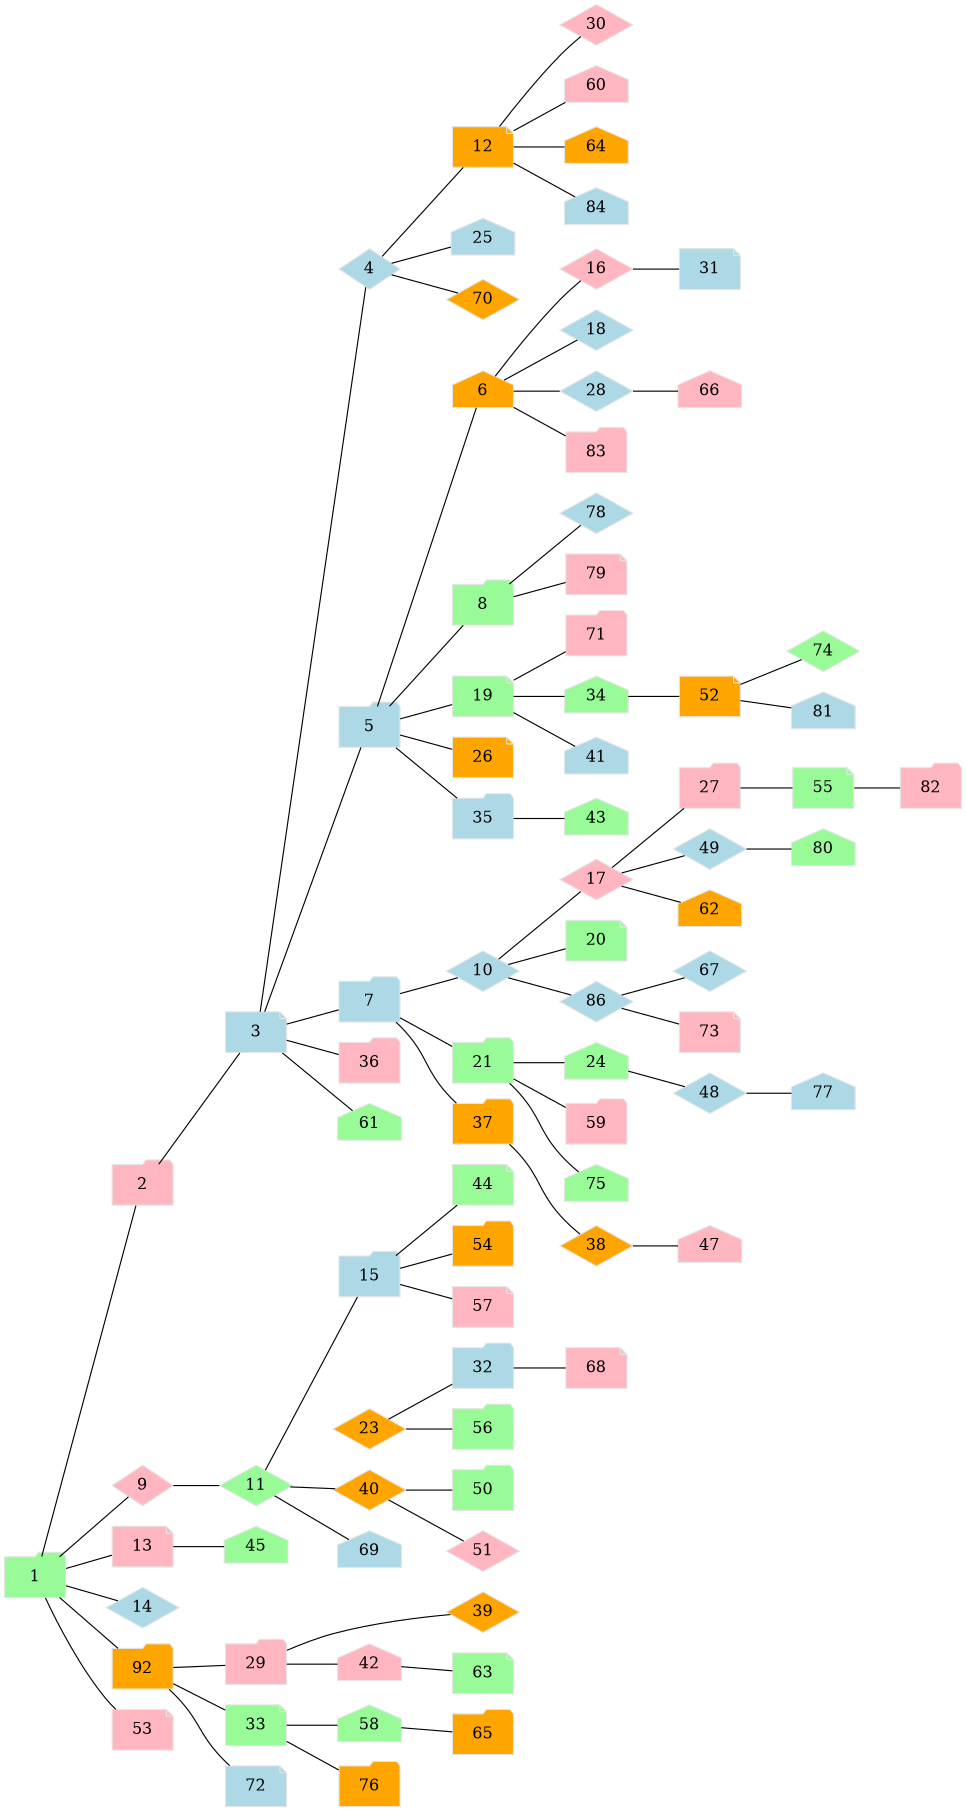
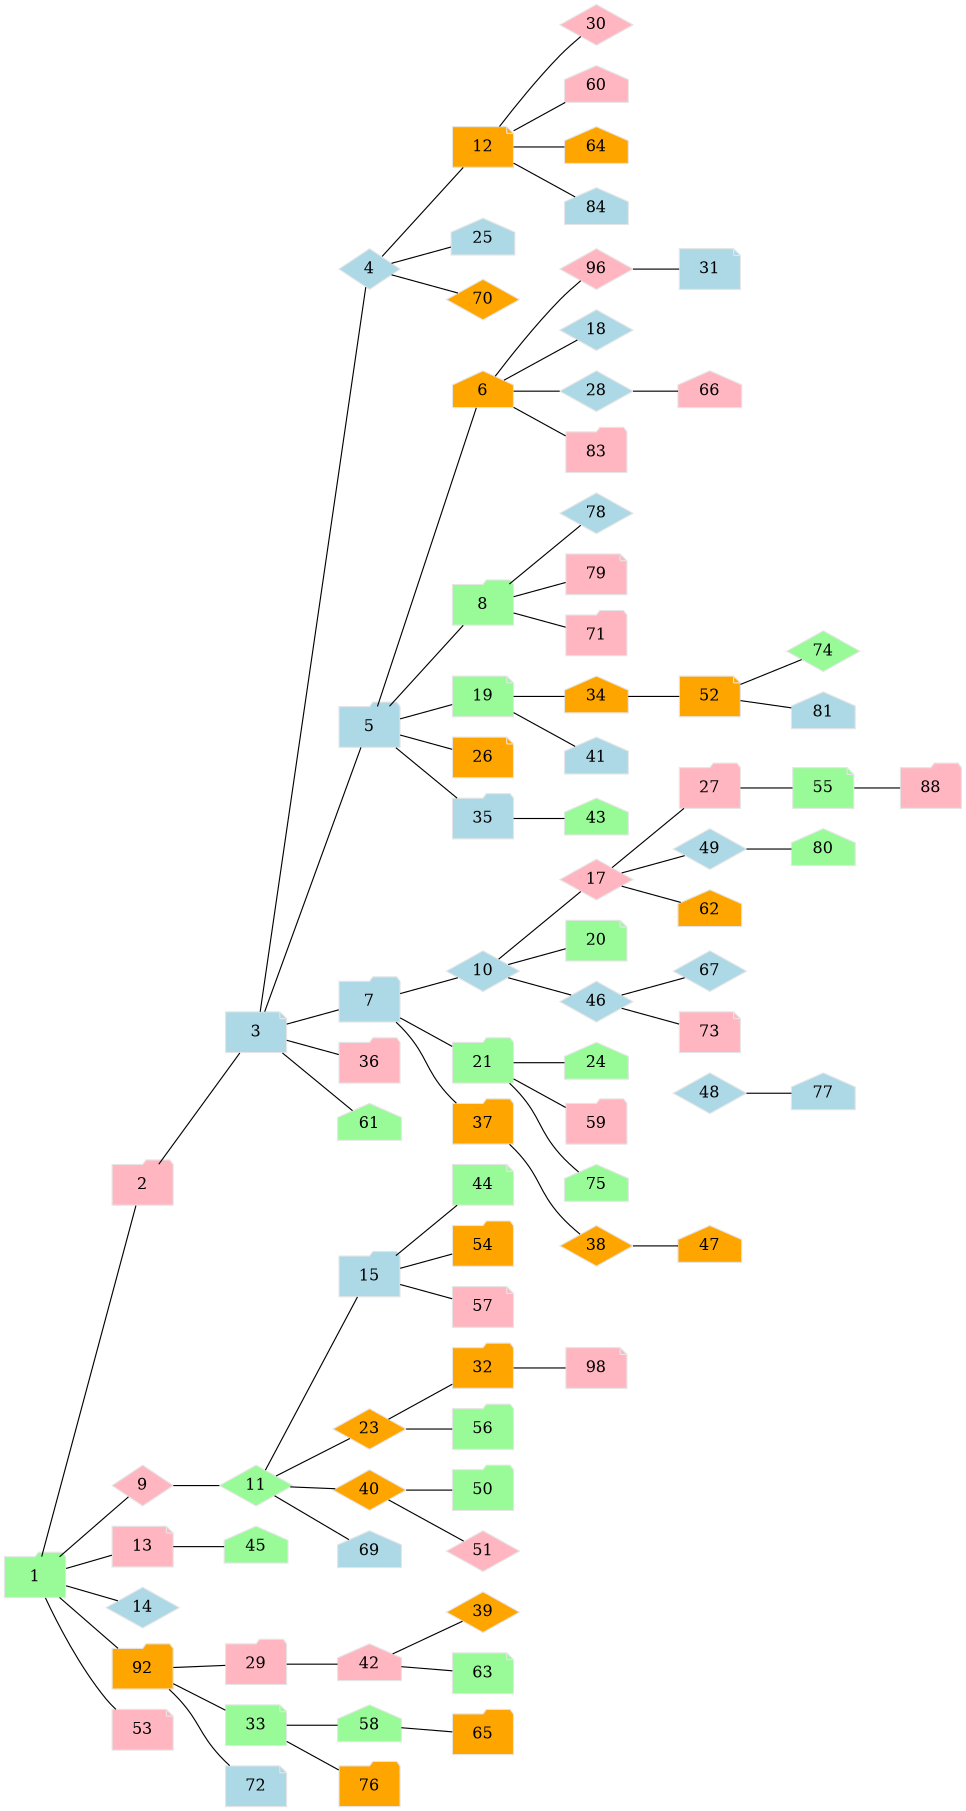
(596, 269) -> (596, 269)
(540, 666) -> (540, 620)
(596, 696) -> (596, 696)
(931, 788) -> (931, 788)
(596, 1002) -> (596, 1002)
(657, 1079) -> none
(710, 1246) -> (710, 1246)
(483, 1368) -> (483, 1368)
(596, 1368) -> (596, 1368)
none -> (313, 1457)
(367, 1626) -> (428, 1638)
